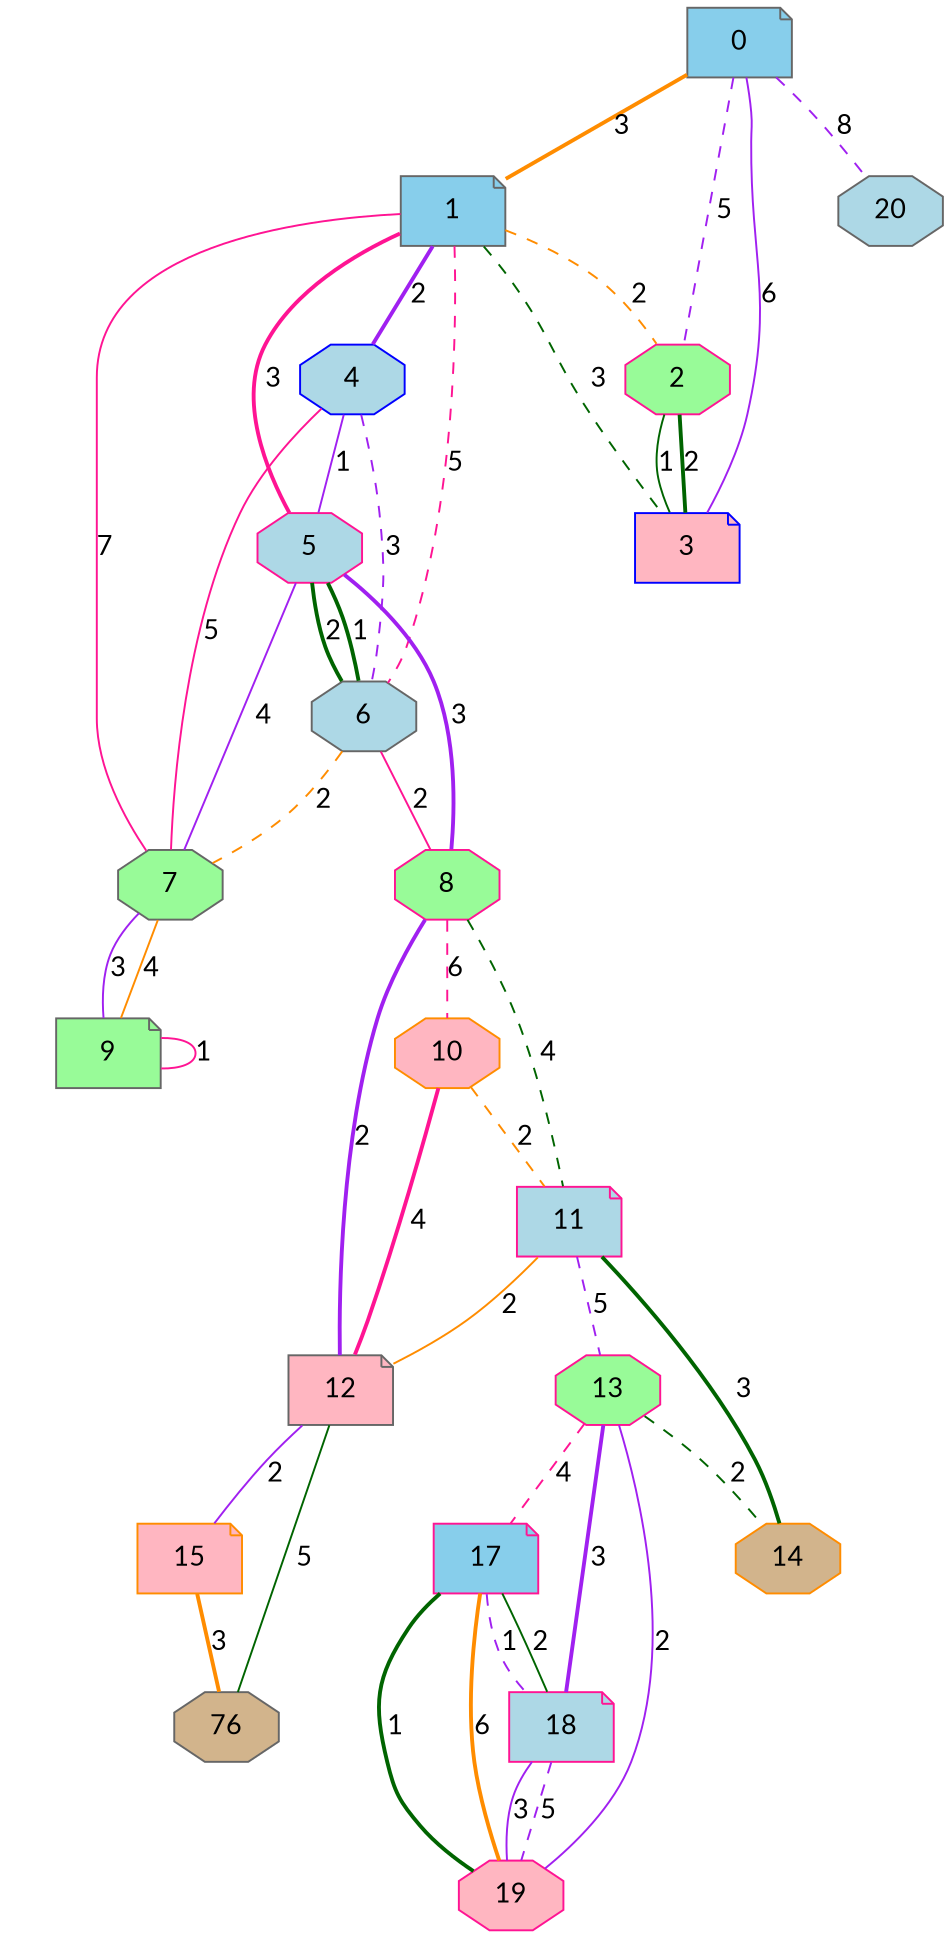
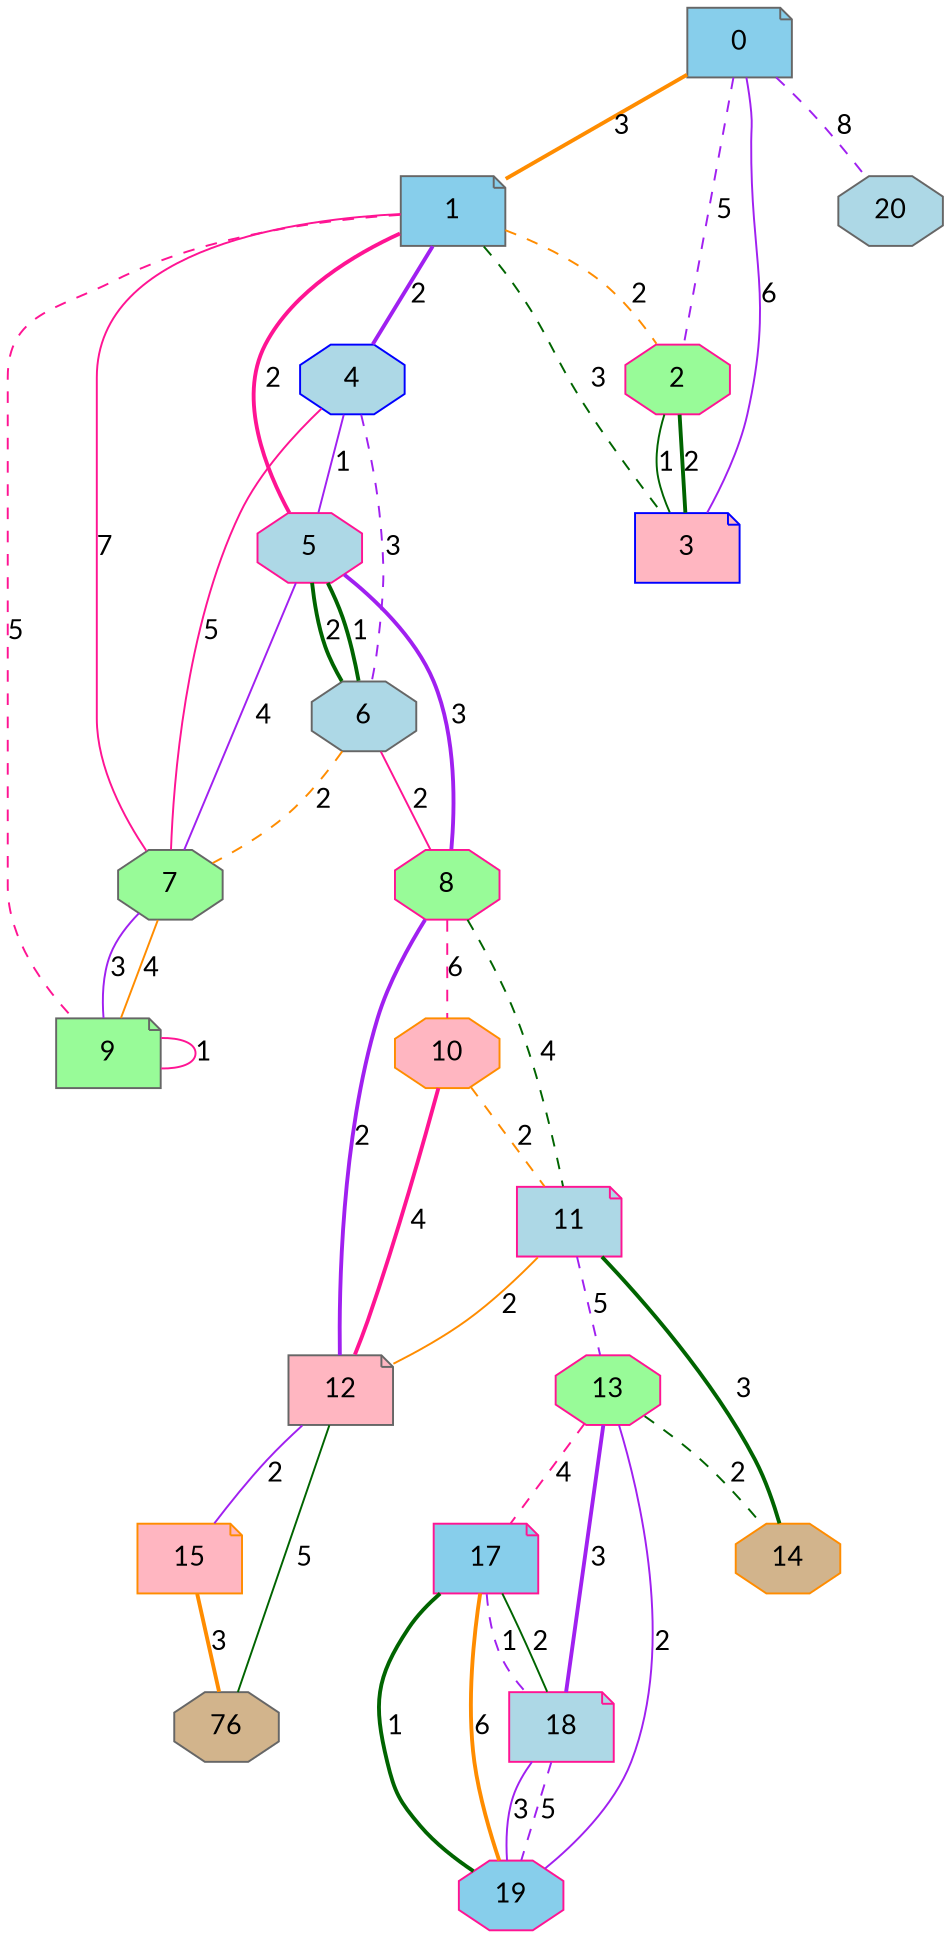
(274, 379) -> (274, 379)
(445, 469) -> (8, 482)
(511, 1895) -> (511, 1895)
